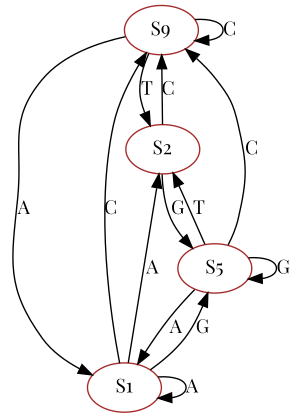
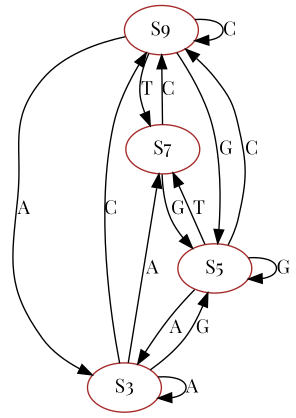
none -> (215, 137)
(163, 149) -> (163, 149)
(124, 388) -> (124, 388)
